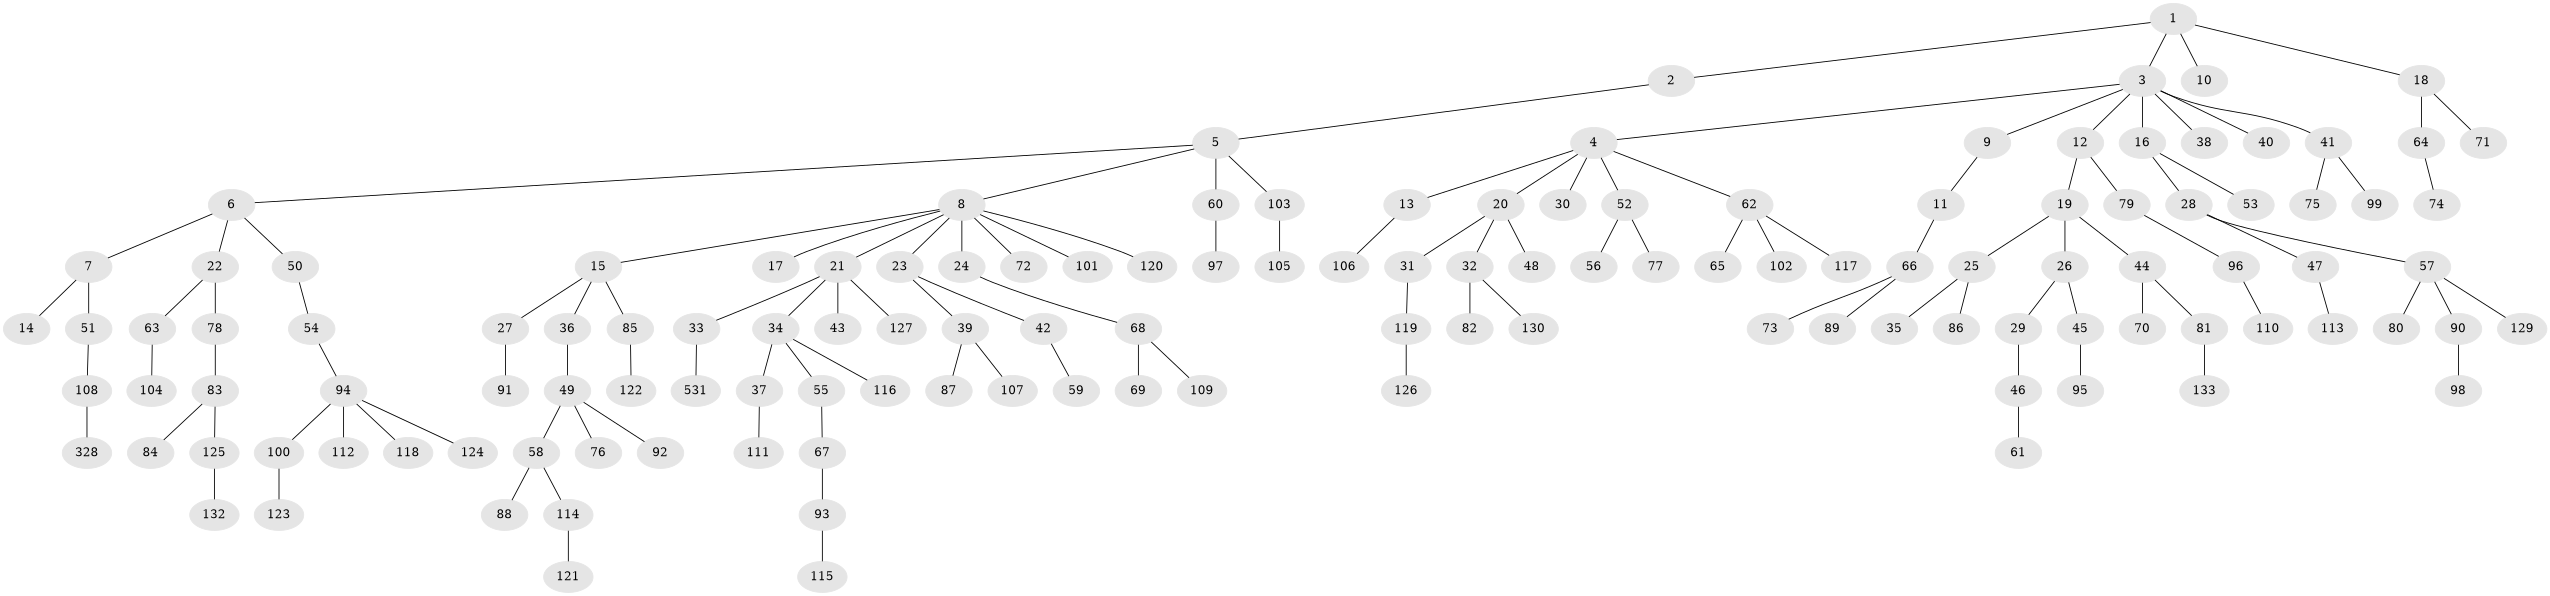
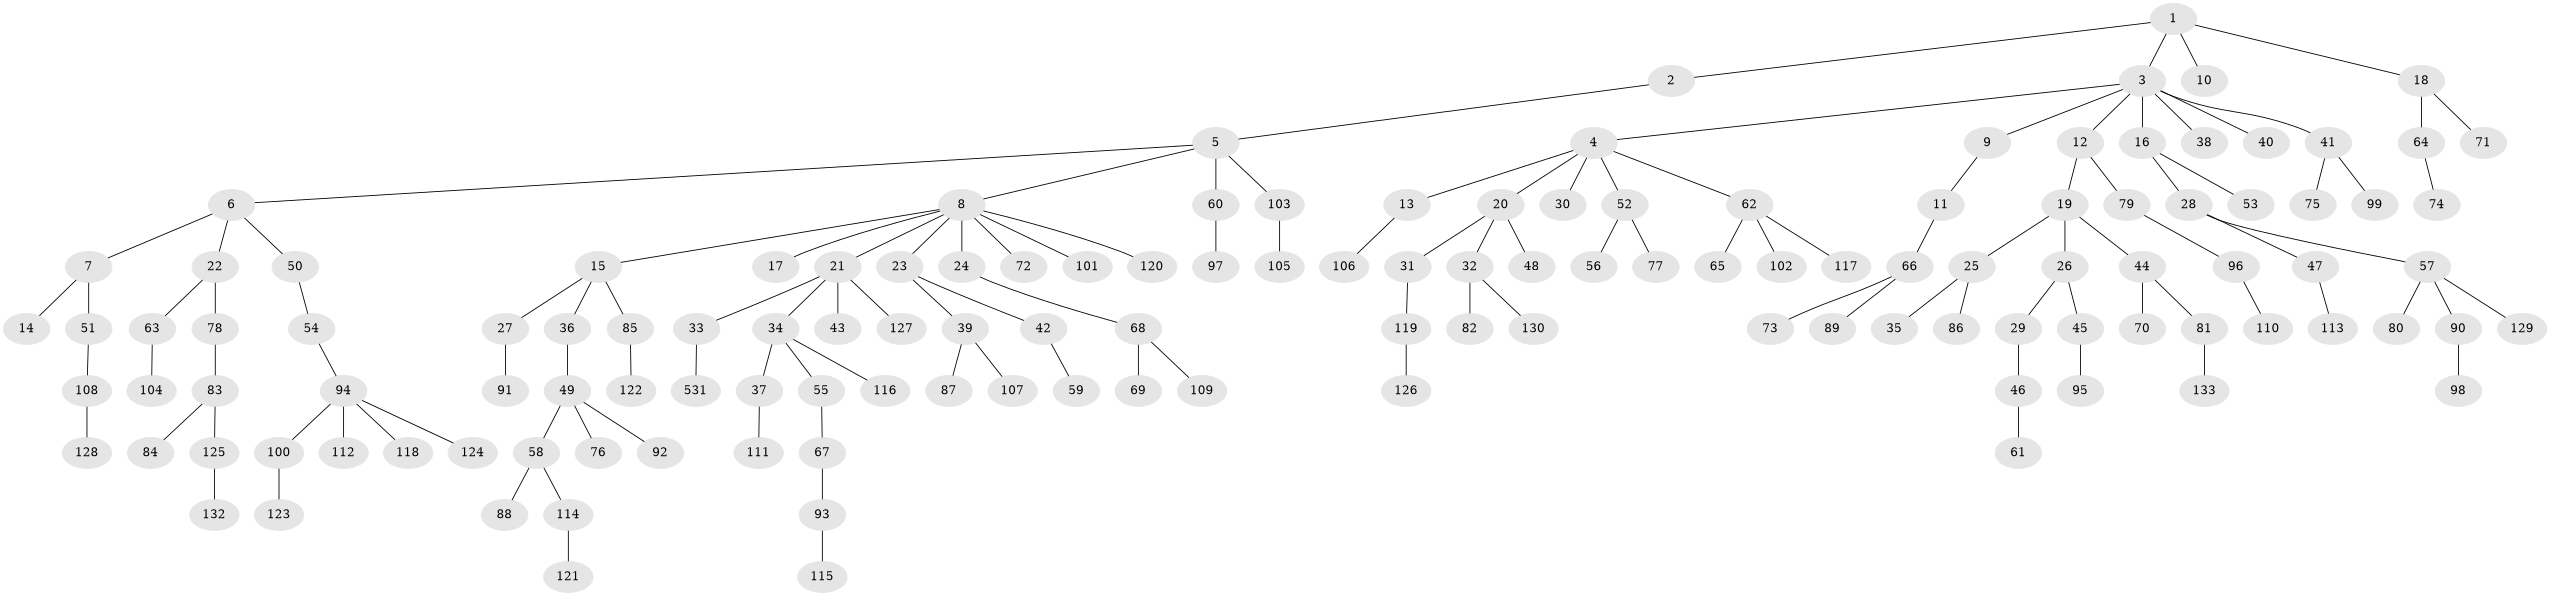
(87, 453) -> (87, 453)
